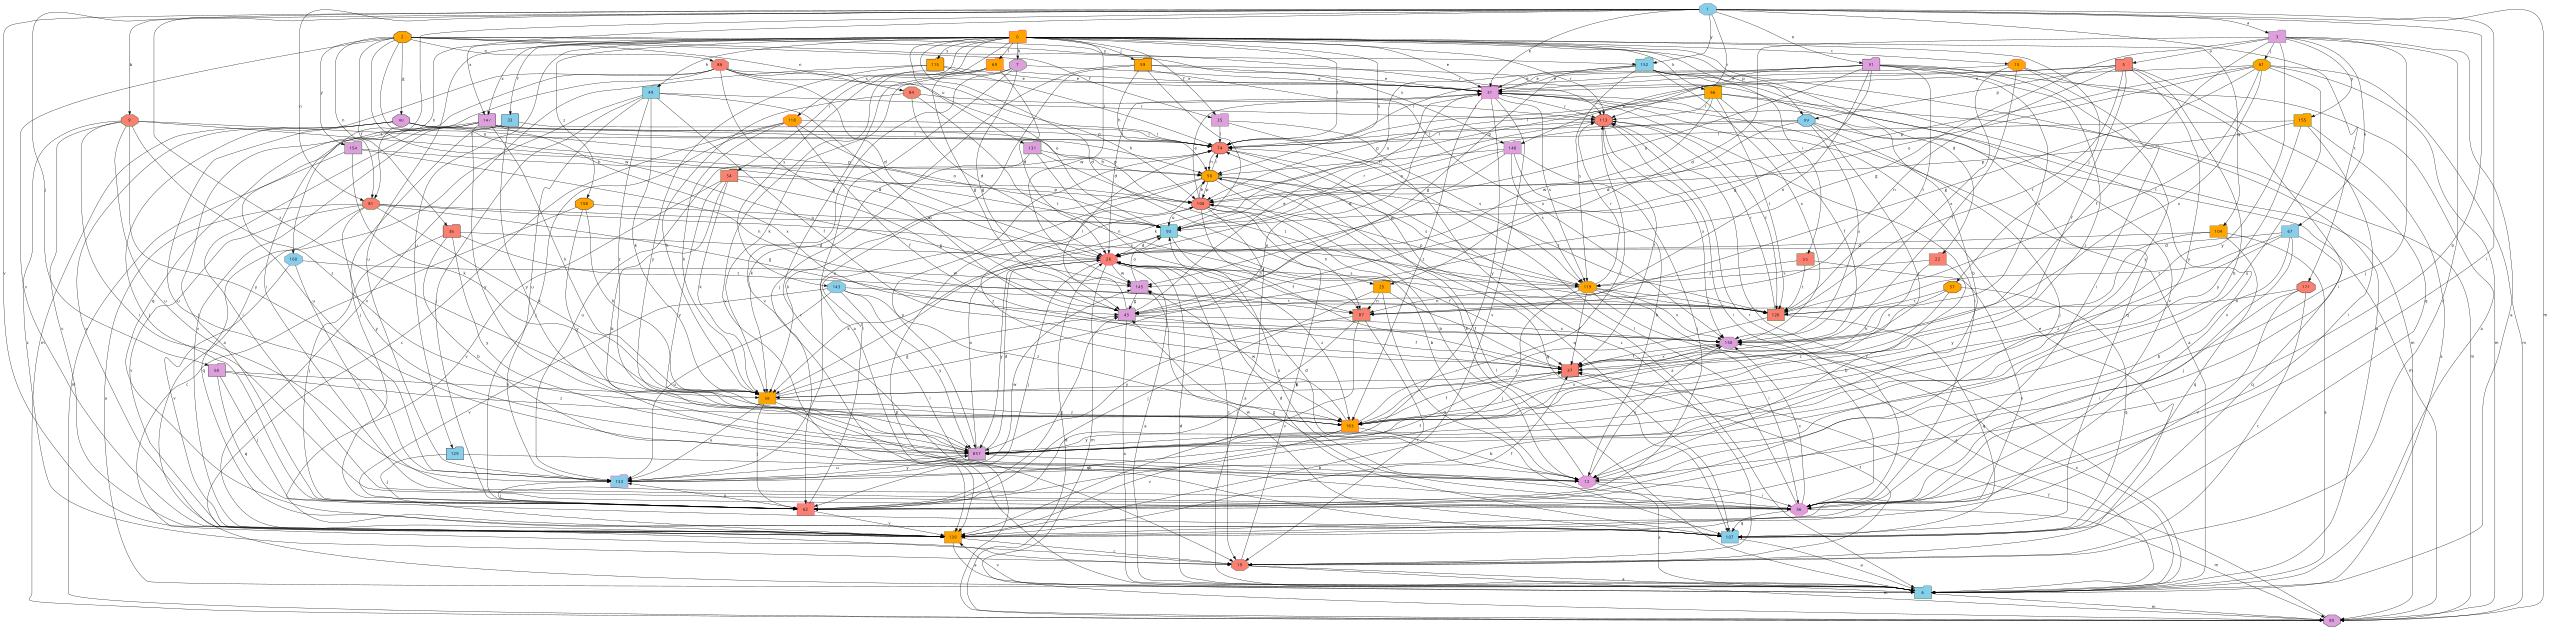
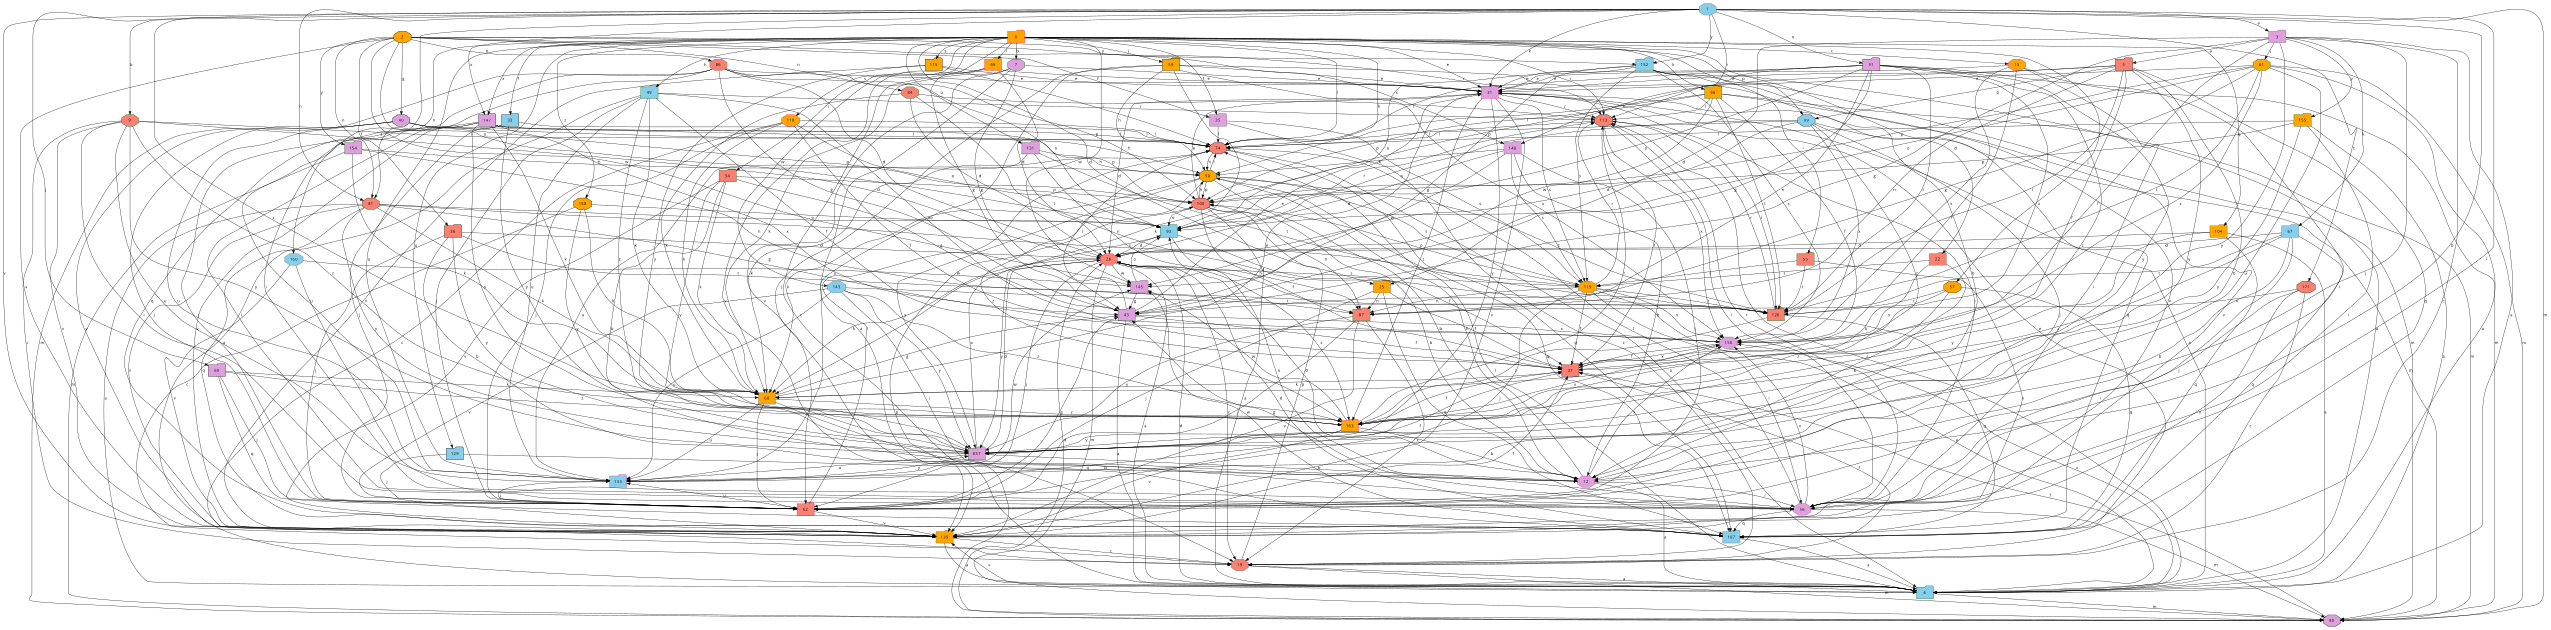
(784, 162) -> (783, 162)
